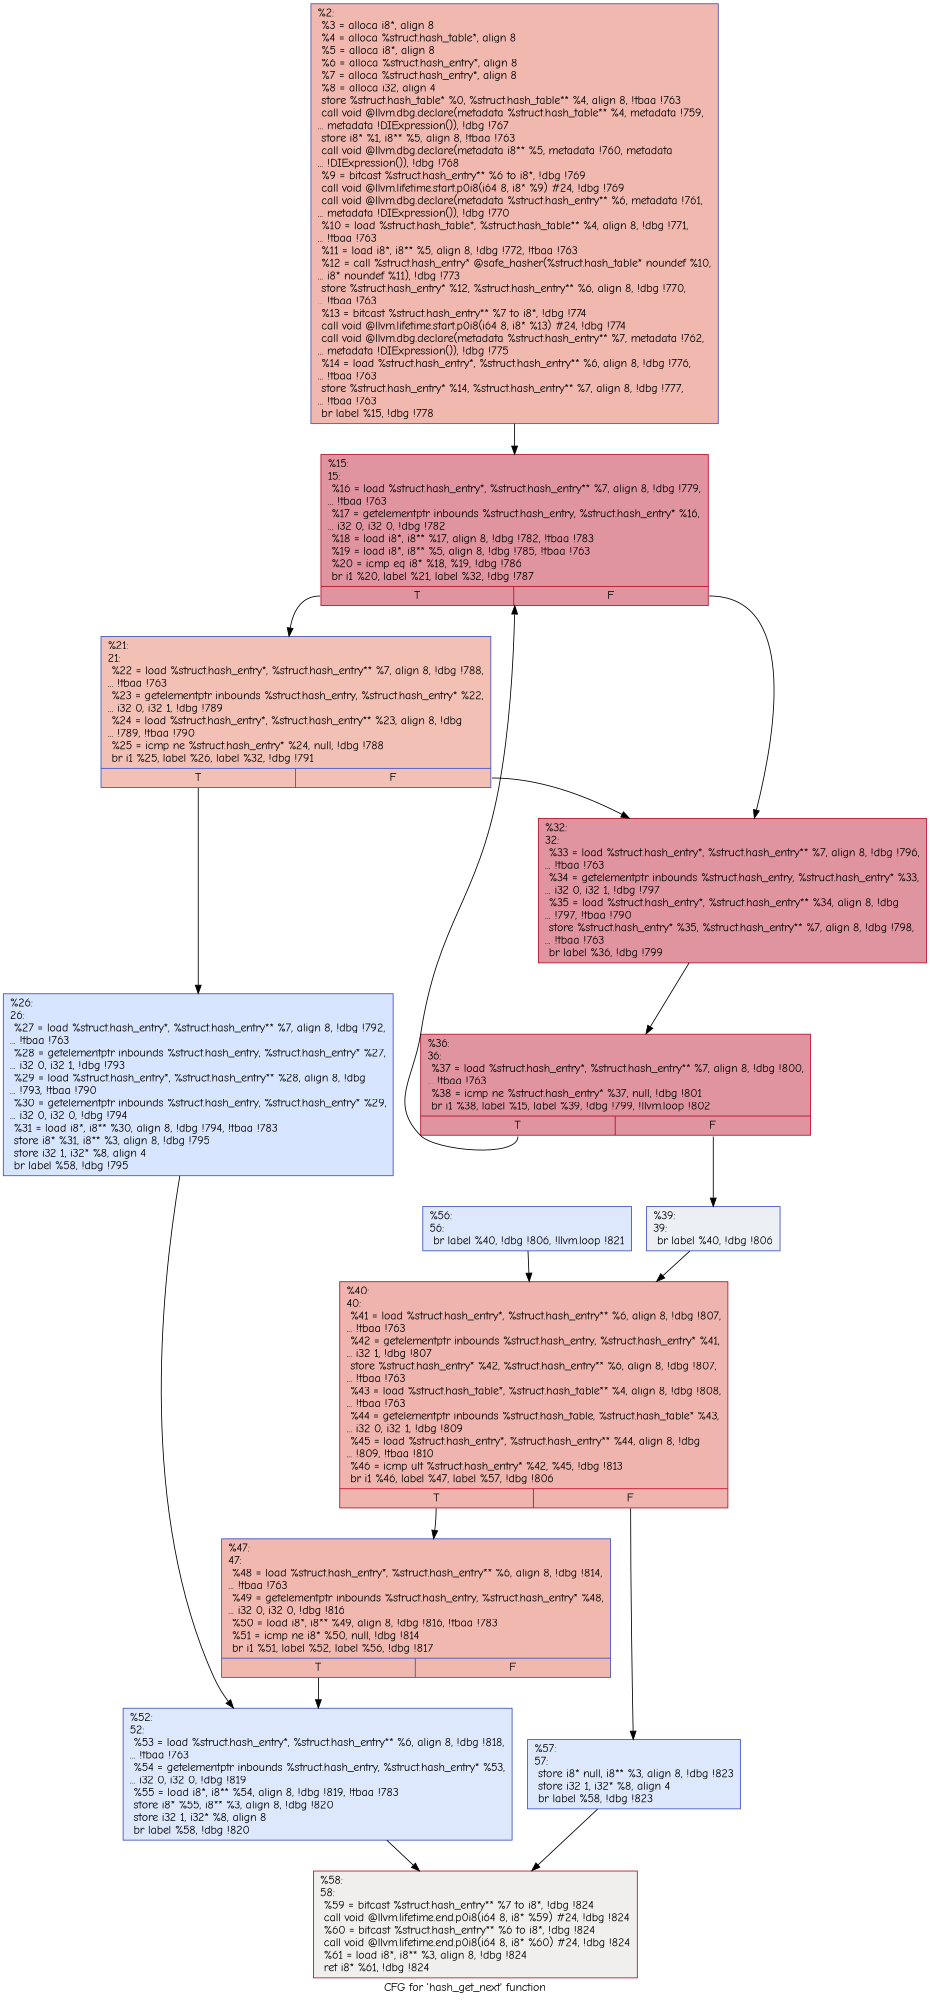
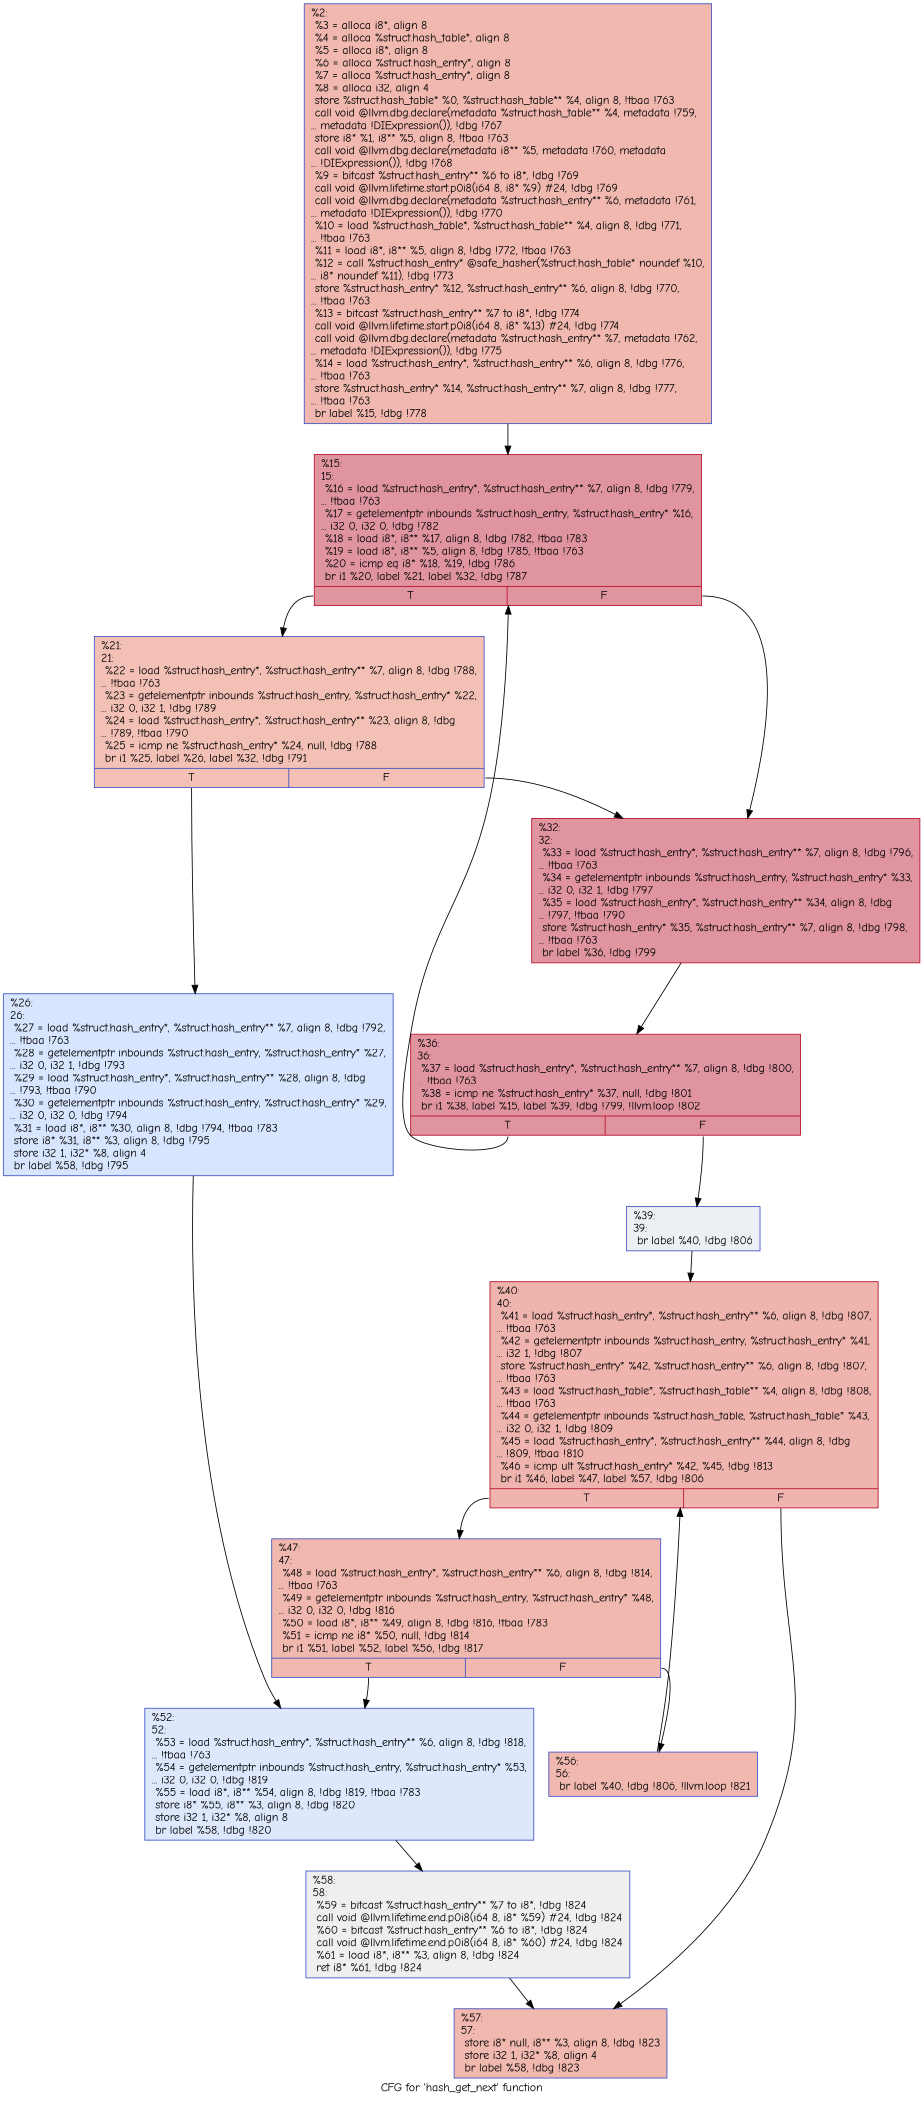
(527, 1229) -> (653, 1774)
none -> (669, 1704)
(634, 1774) -> (561, 2043)
(568, 1837) -> (519, 1990)
(475, 1924) -> (468, 1924)
